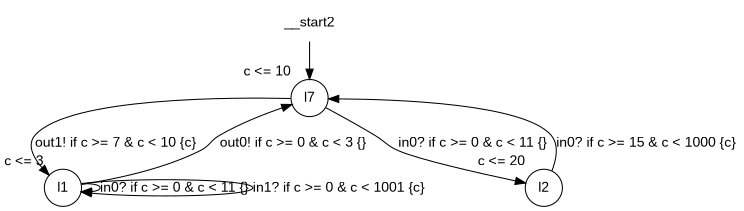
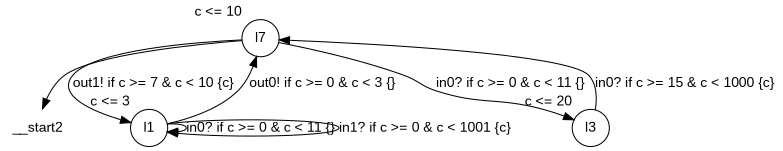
(310, 55) -> (137, 53)
(544, 188) -> (591, 128)
